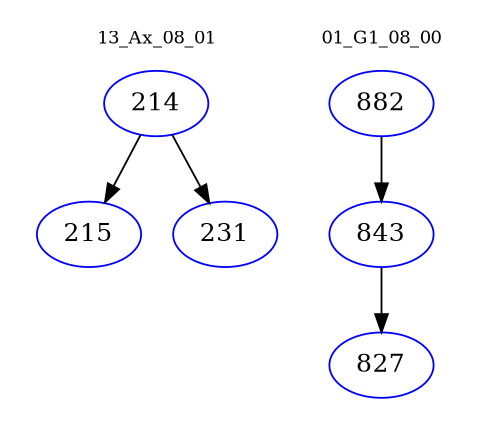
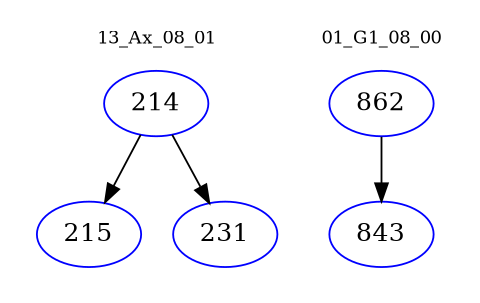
(382, 104) -> (382, 104)
(382, 365) -> none
